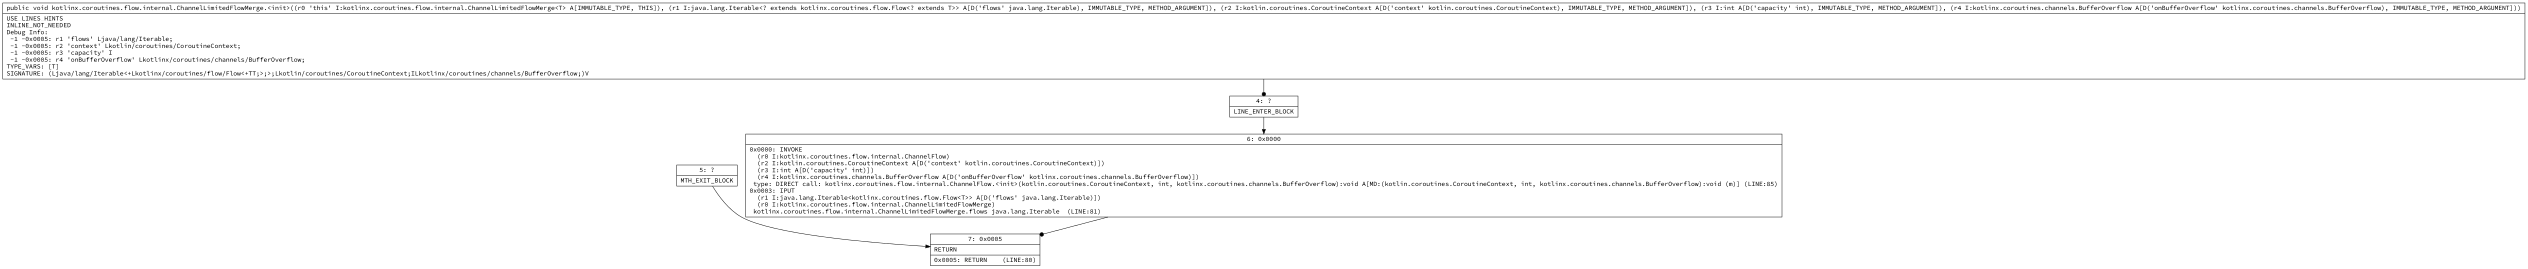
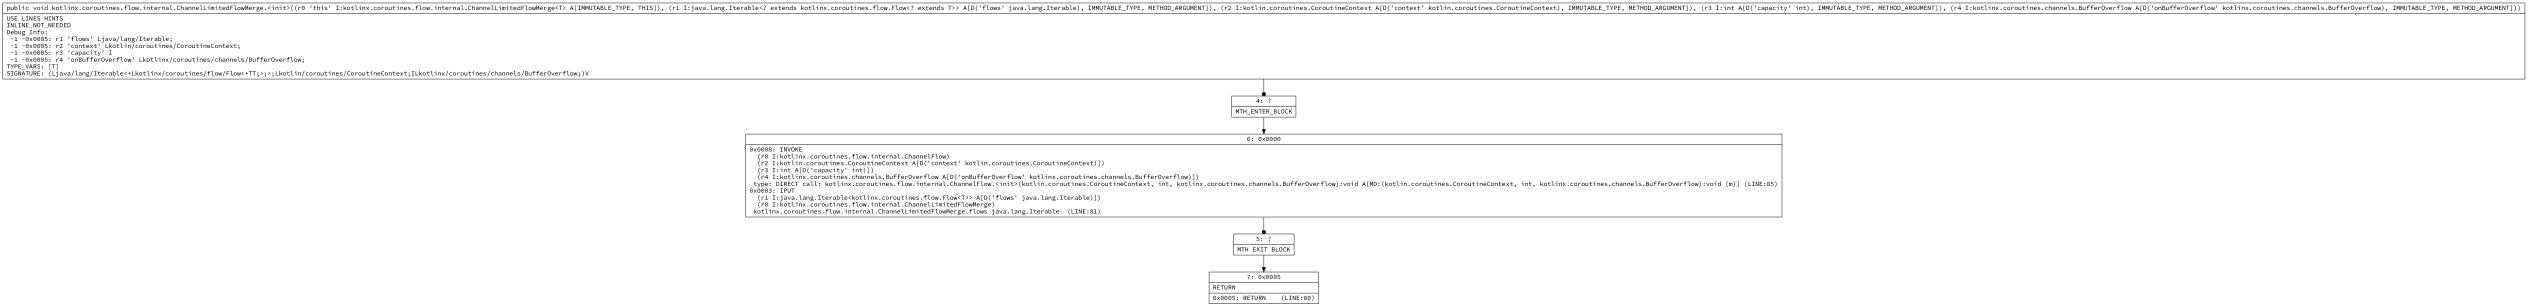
(1264, 112) -> (1264, 112)
(780, 150) -> (780, 150)
(1076, 226) -> (1264, 224)
